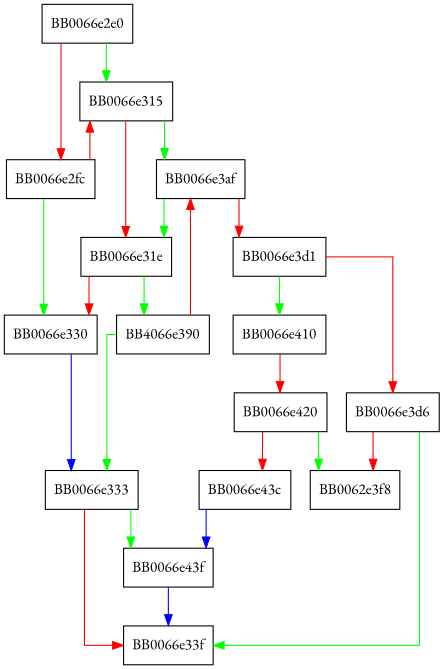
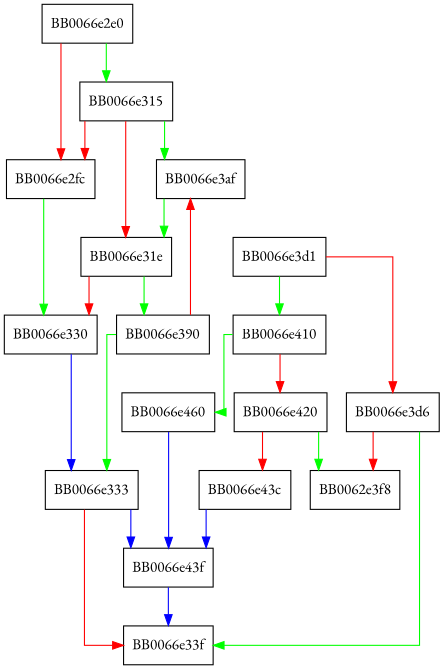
(90, 146) -> (85, 135)
(239, 212) -> none
(163, 335) -> (163, 335)
none -> (168, 412)
(131, 523) -> (131, 523)
